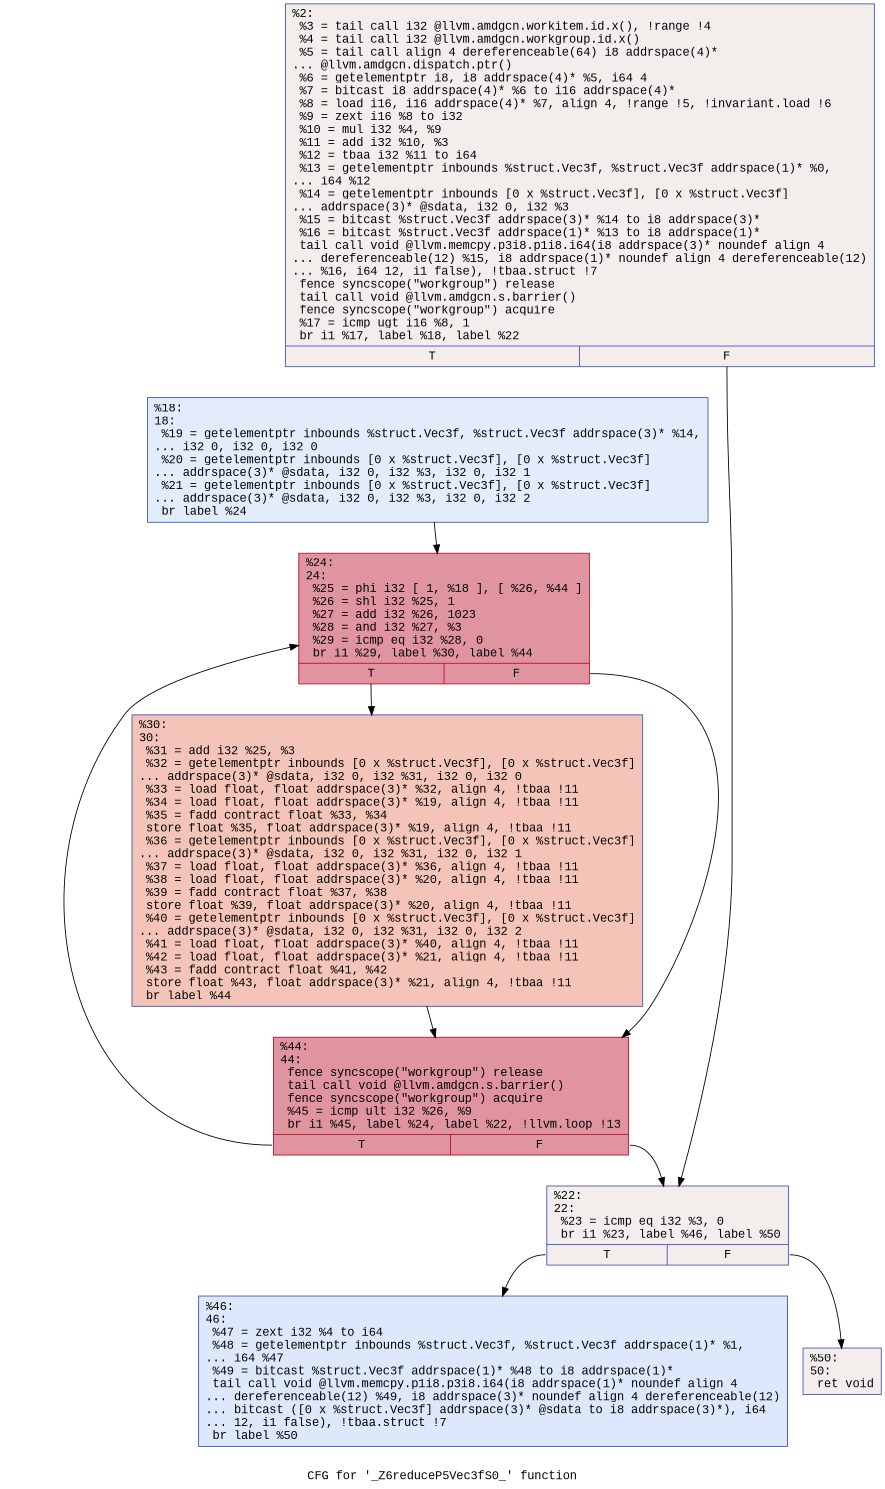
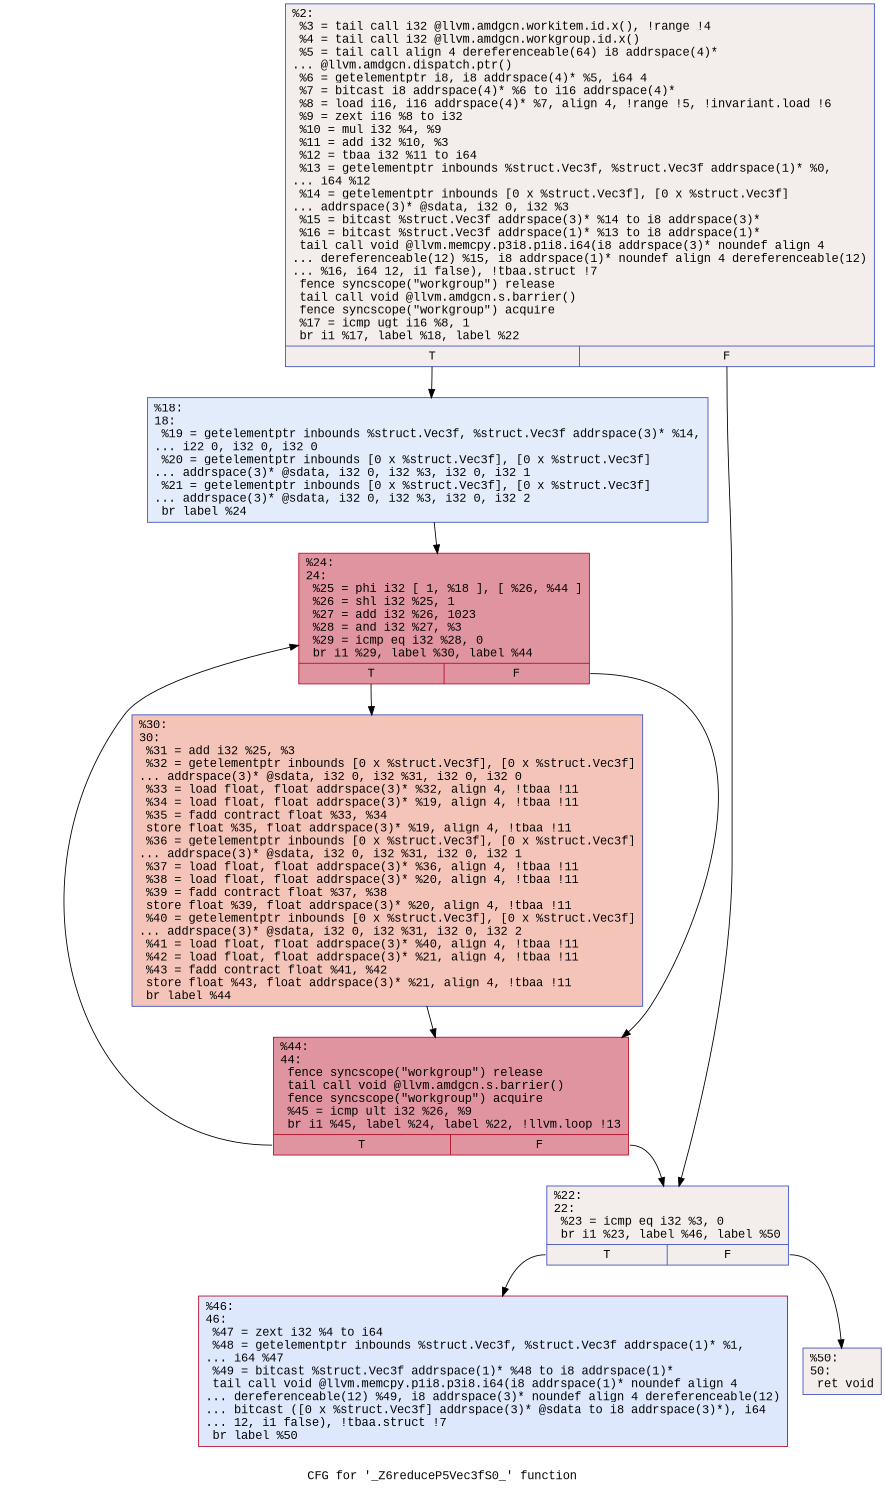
none -> (432, 378)
(236, 447) -> (236, 447)
(493, 1371) -> (493, 1371)
